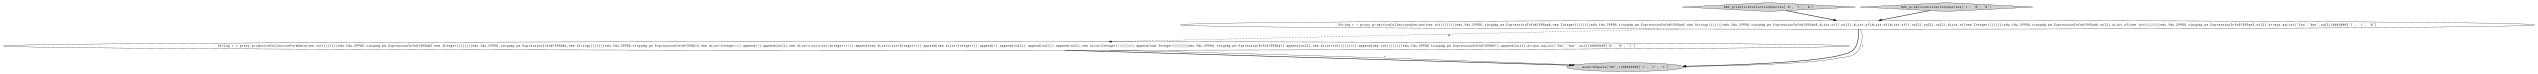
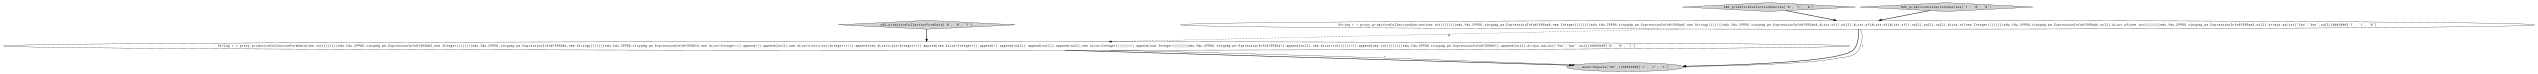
none -> (927, 25)
